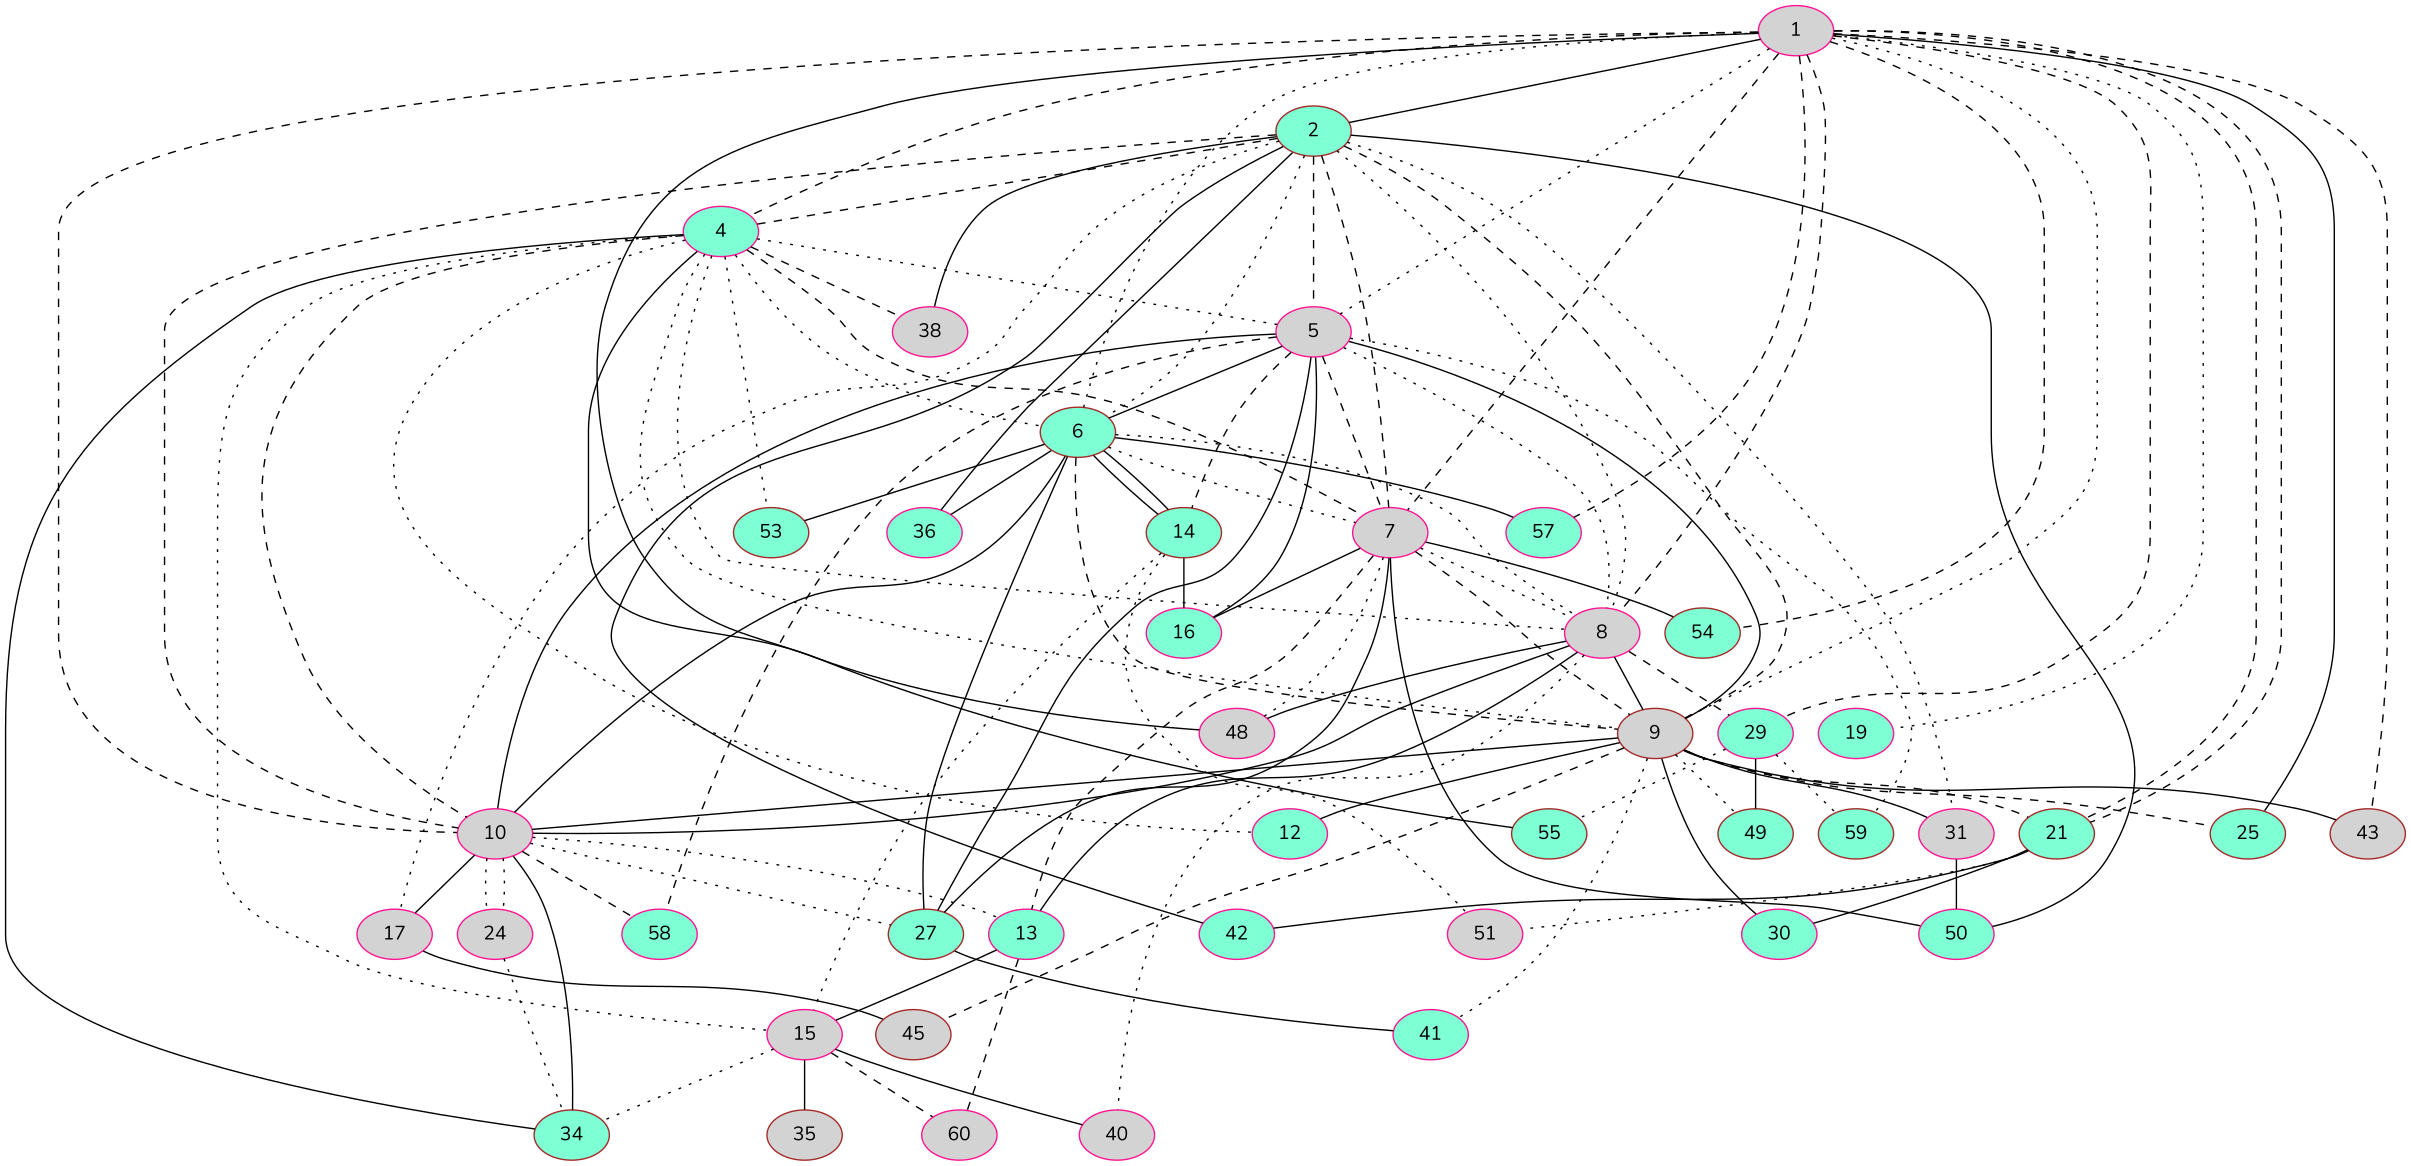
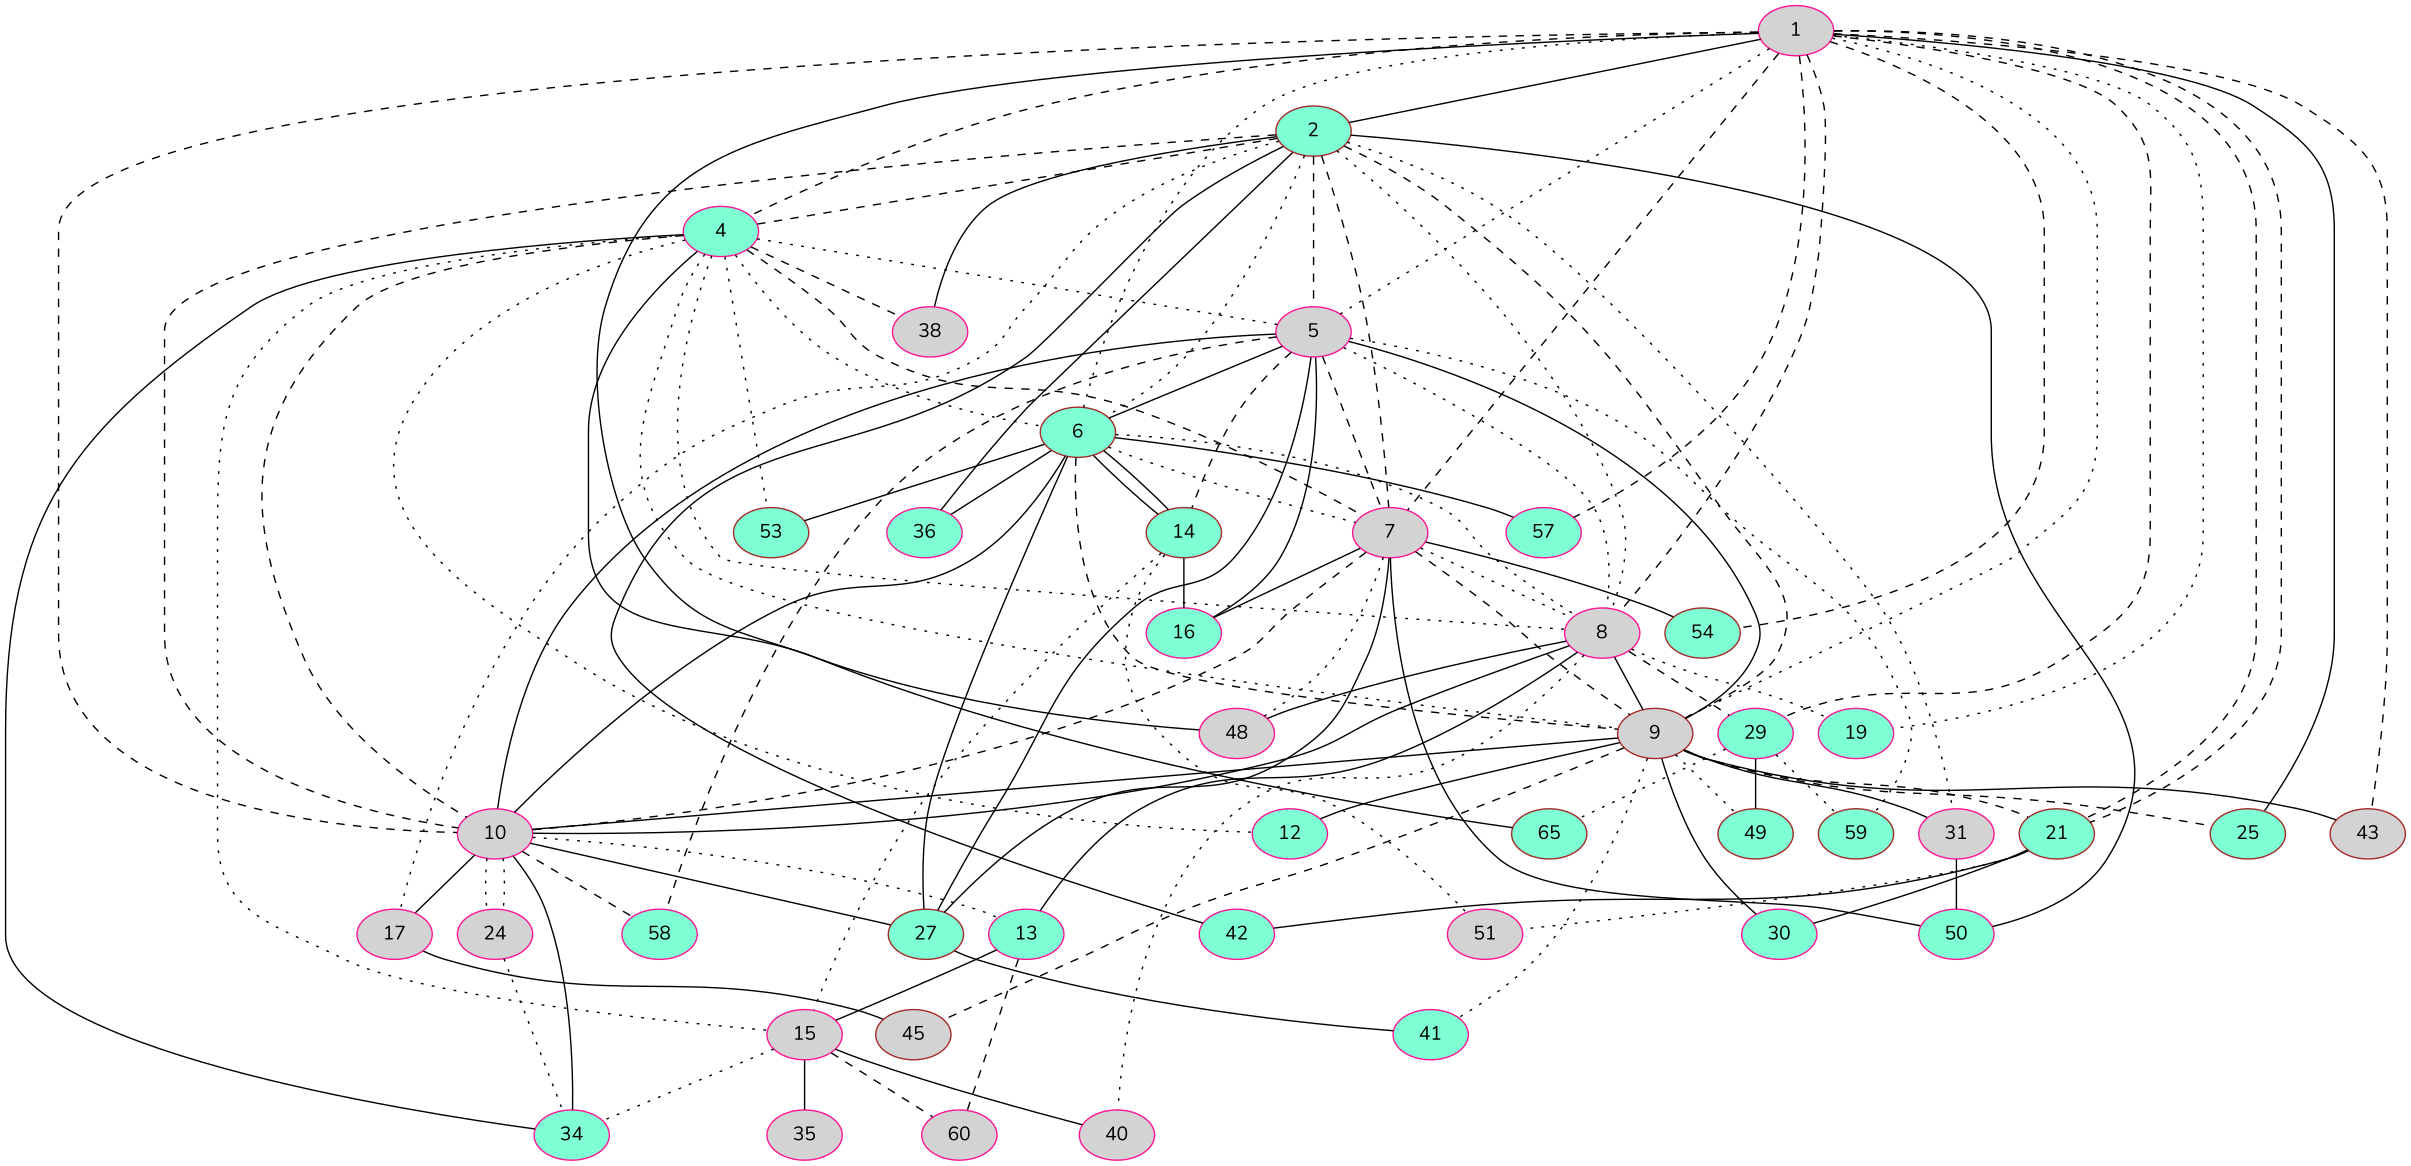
none -> (1719, 681)
(1181, 713) -> (973, 753)
(1549, 834) -> (1549, 834)
(711, 884) -> (711, 884)
(572, 1135) -> (572, 1135)
(805, 1135) -> (805, 1135)
